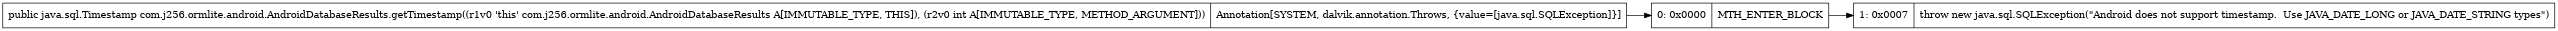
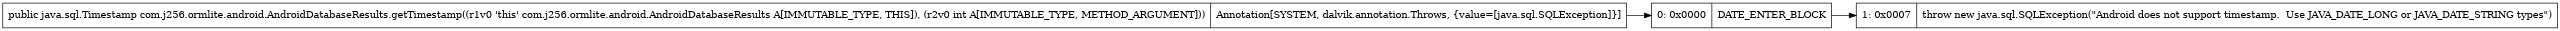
(1770, 15) -> (1772, 15)
